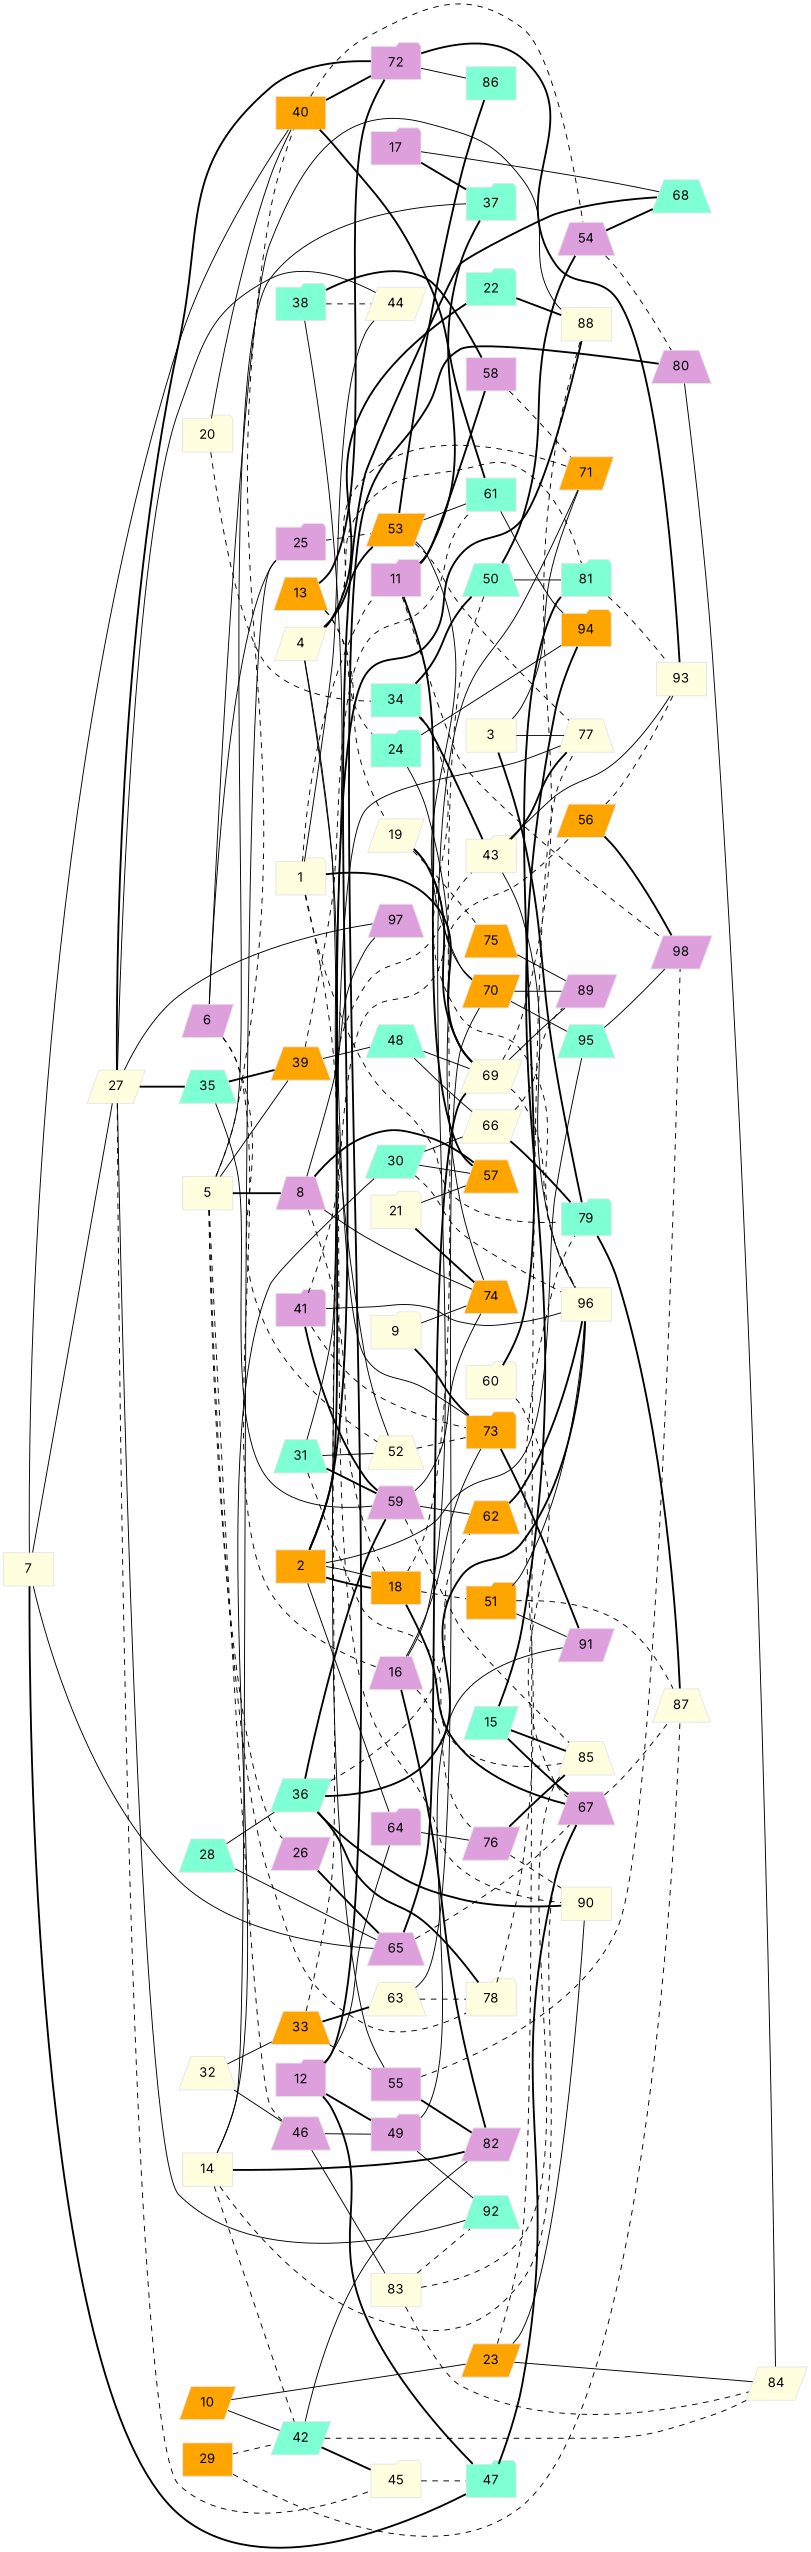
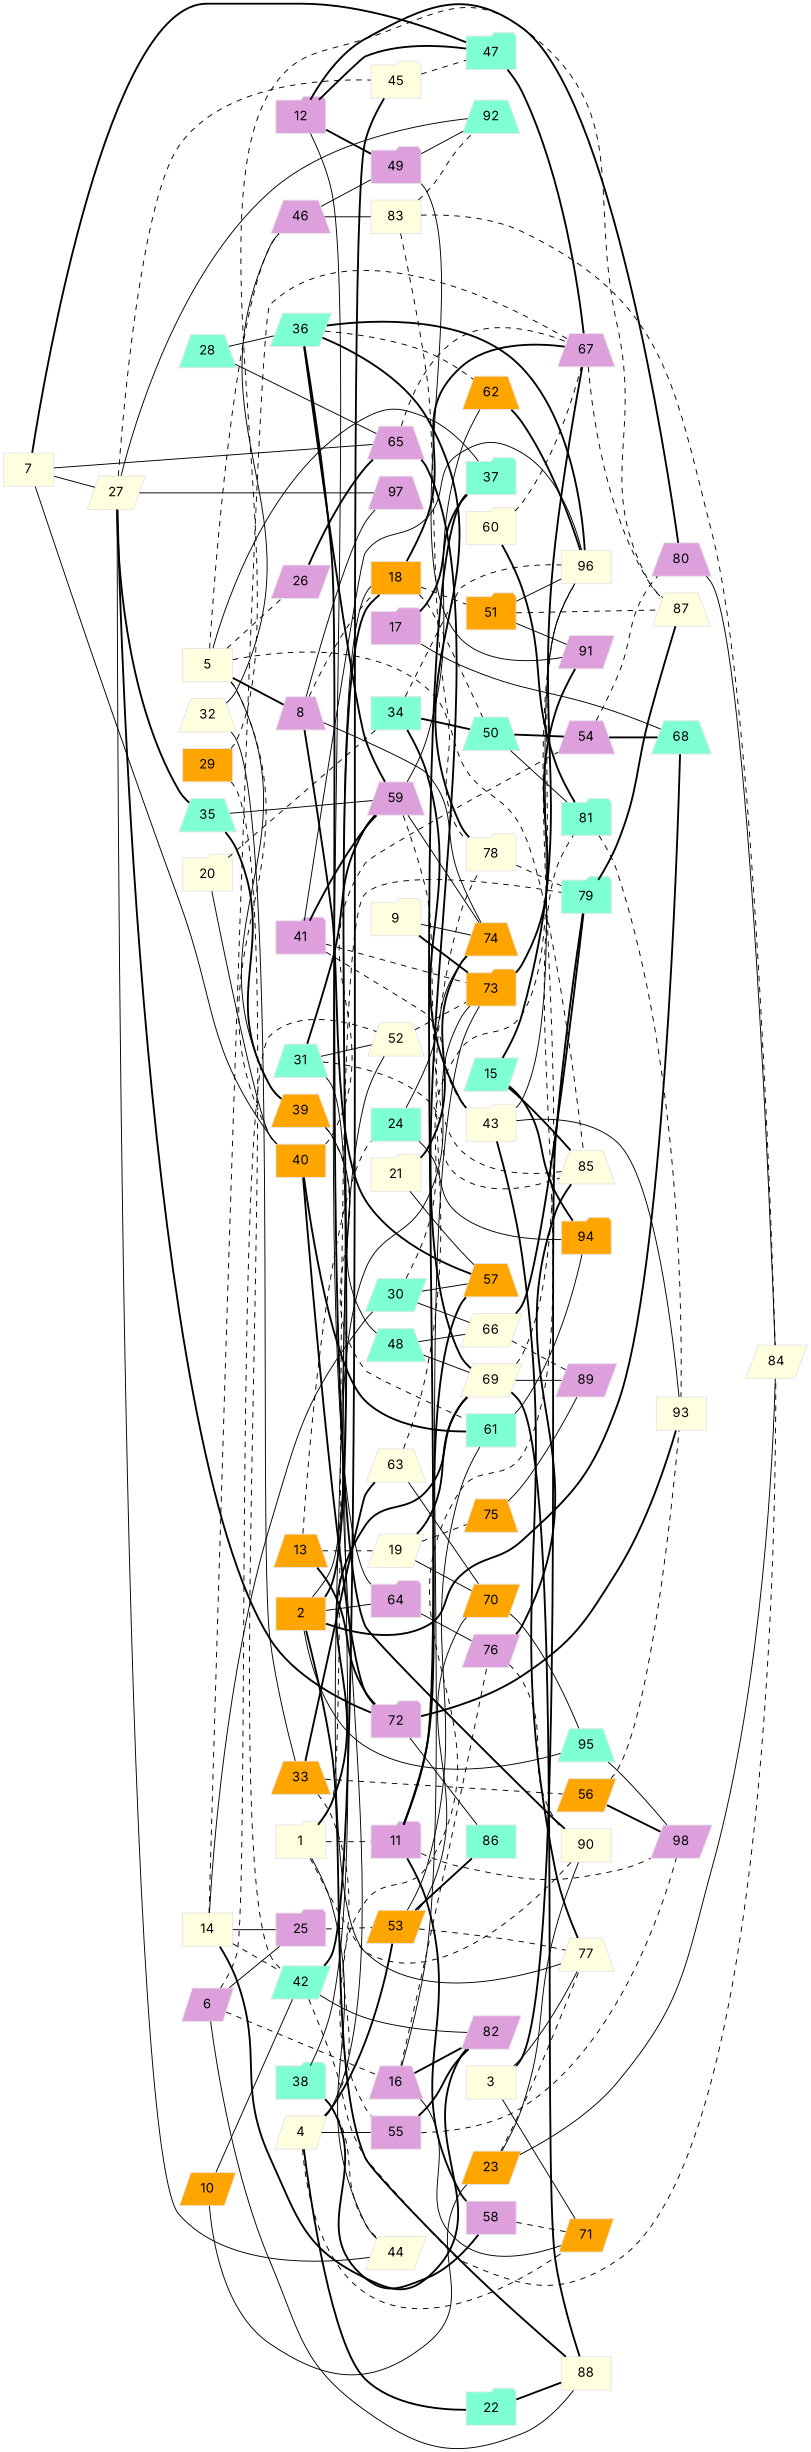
(546, 684) -> (550, 1922)
(396, 750) -> (396, 1125)
(538, 991) -> none
